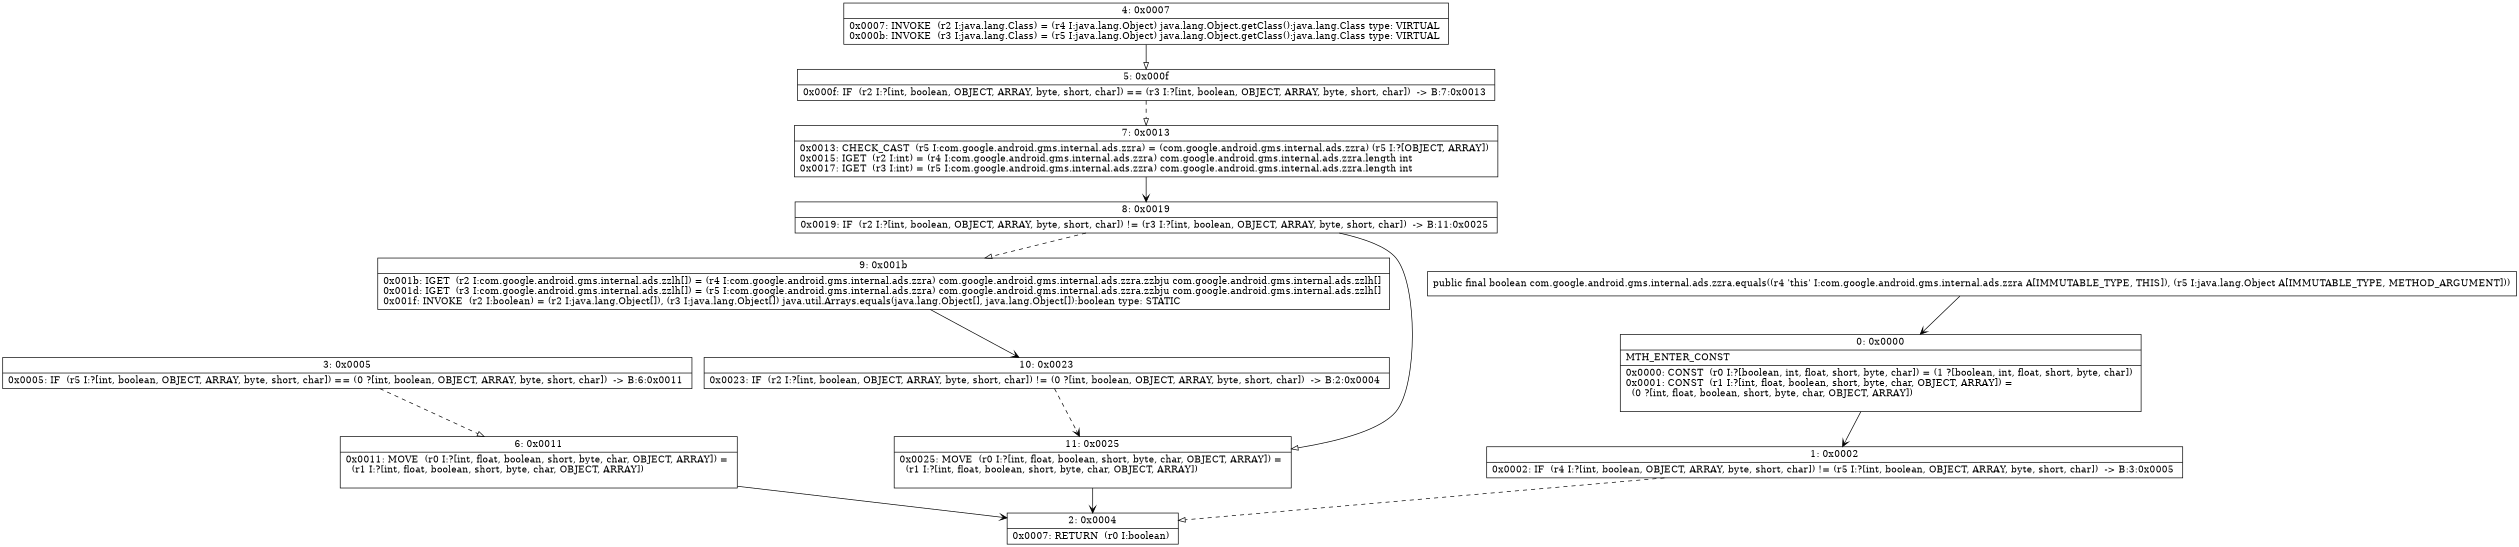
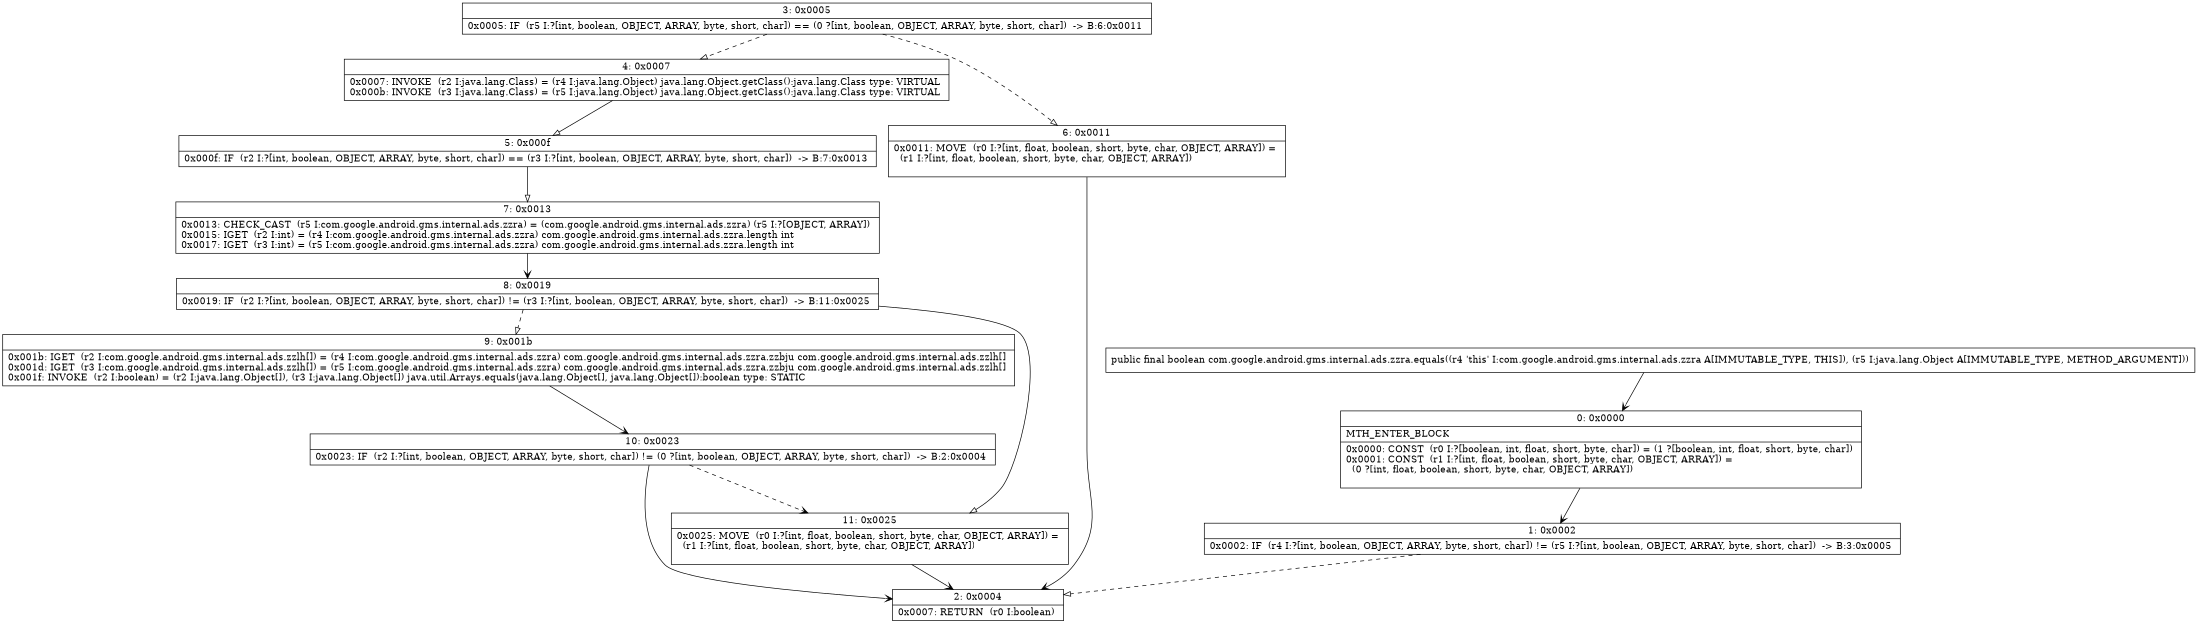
none -> (737, 45)
(1146, 110) -> (528, 181)
(1678, 357) -> (1398, 434)
none -> (722, 581)
